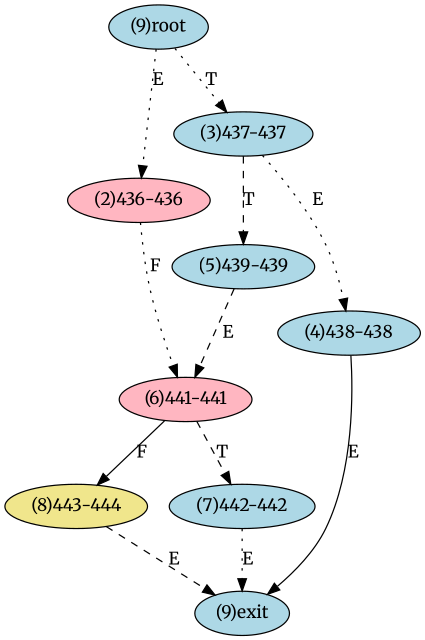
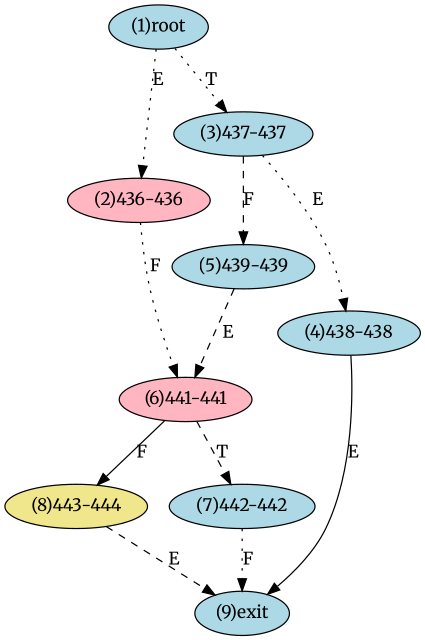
(159, 27) -> (159, 27)
(249, 200) -> (249, 200)
(248, 560) -> (248, 560)
